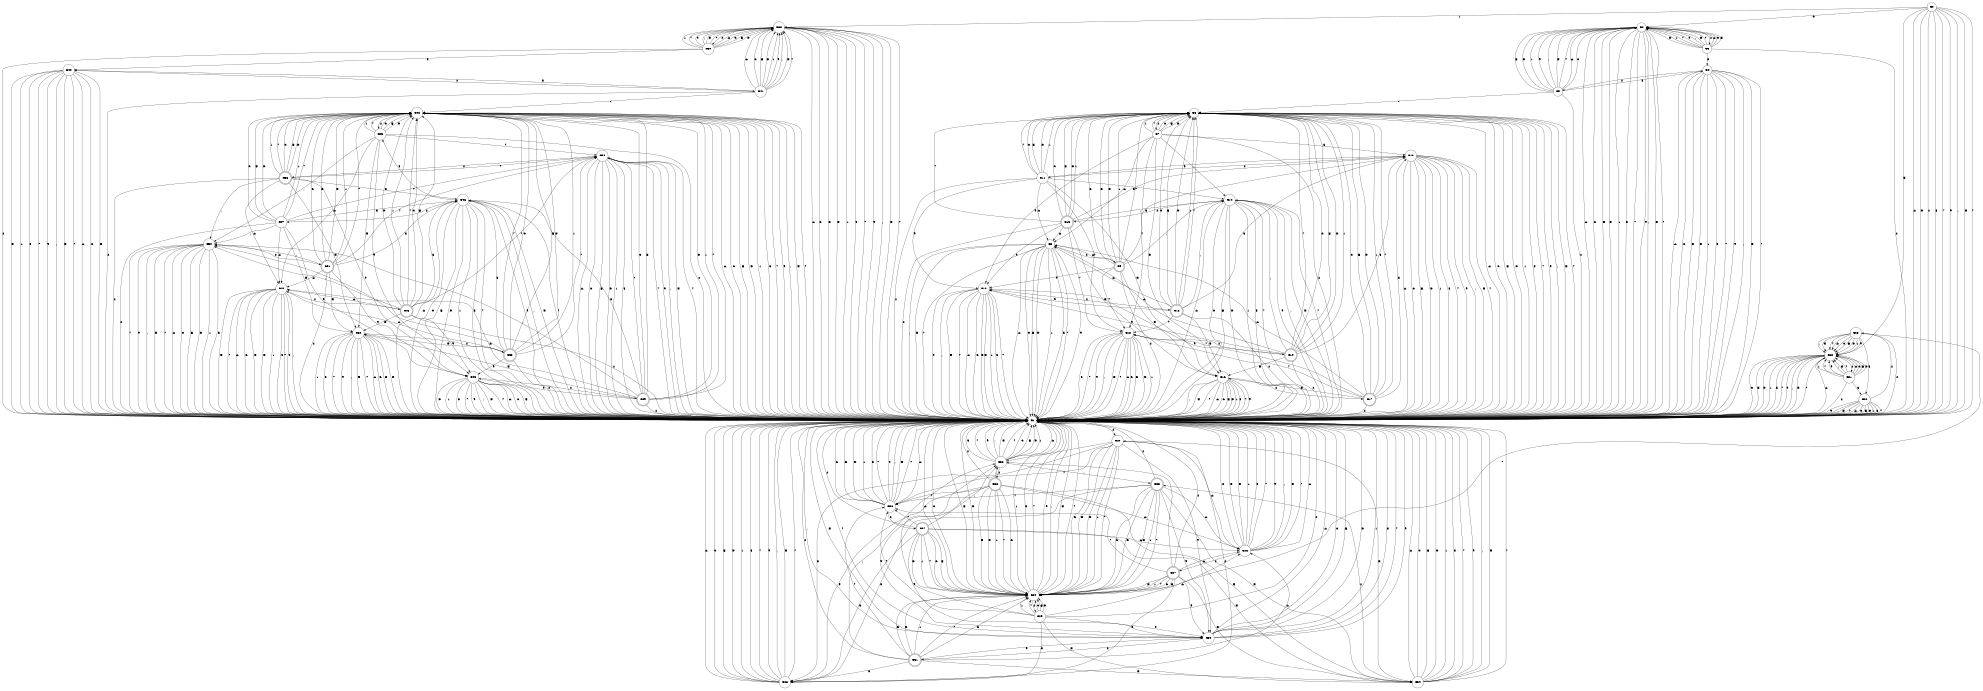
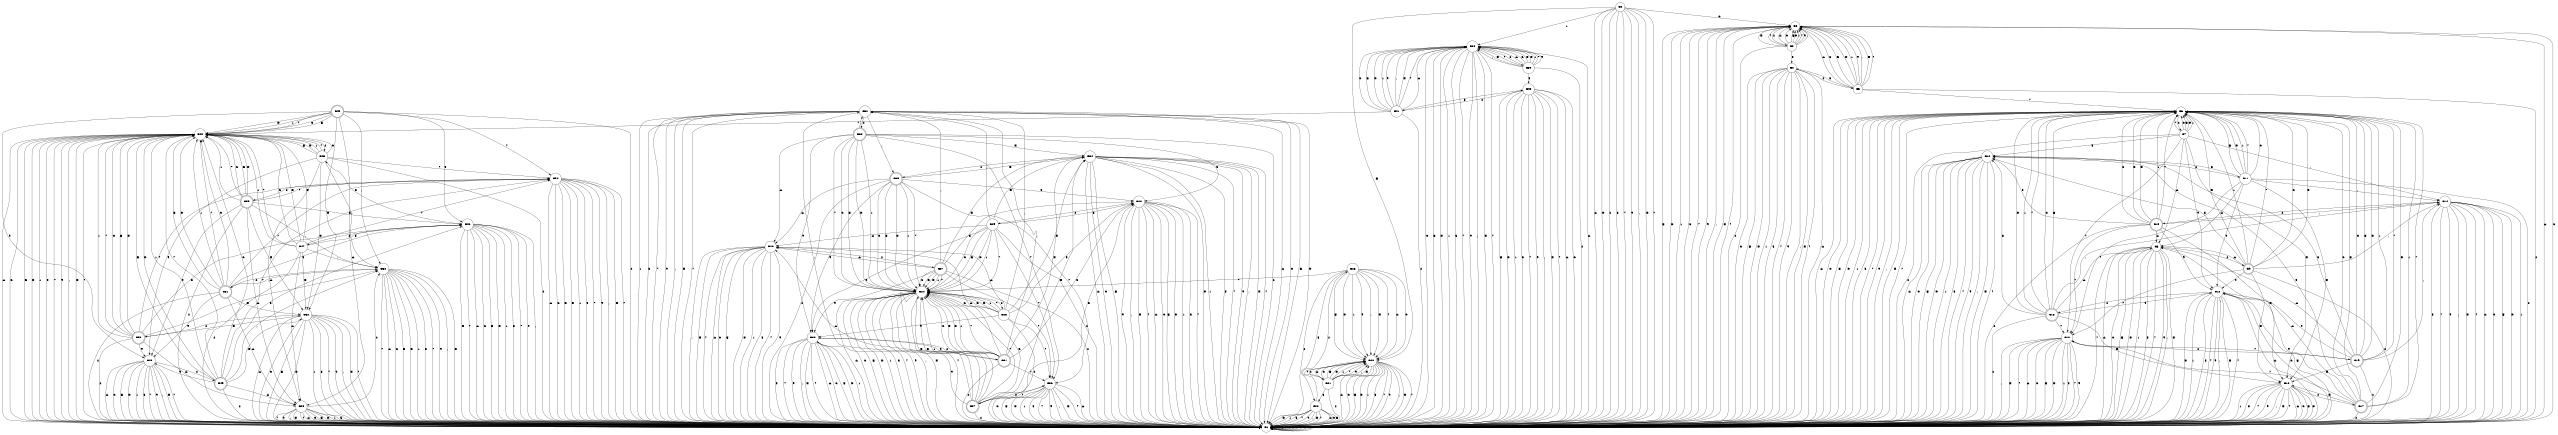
(342, 303) -> (375, 367)
(363, 324) -> none
(1077, 422) -> (1097, 384)
